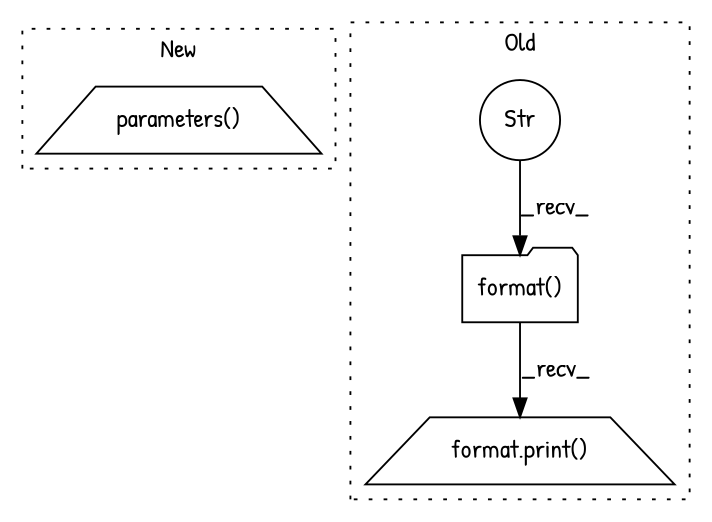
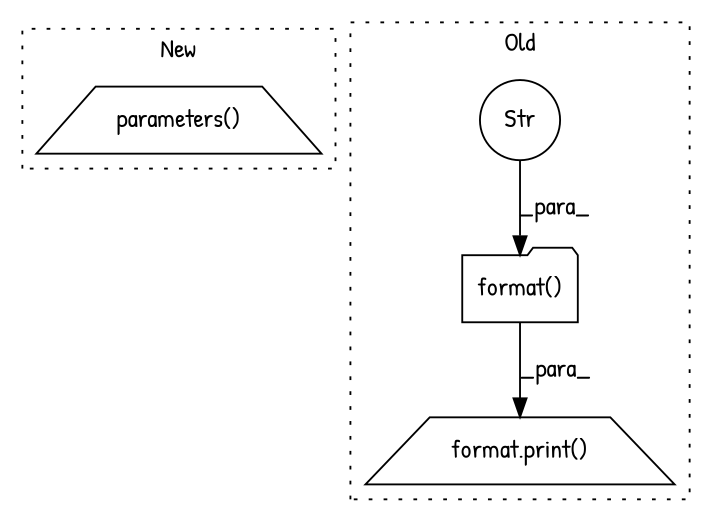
(555, 208) -> (555, 208)
(556, 370) -> (556, 370)
